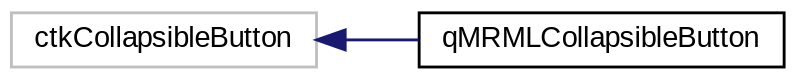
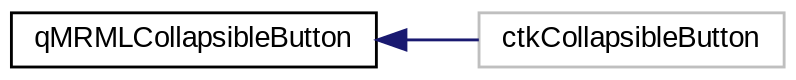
(382, 40) -> (442, 40)
